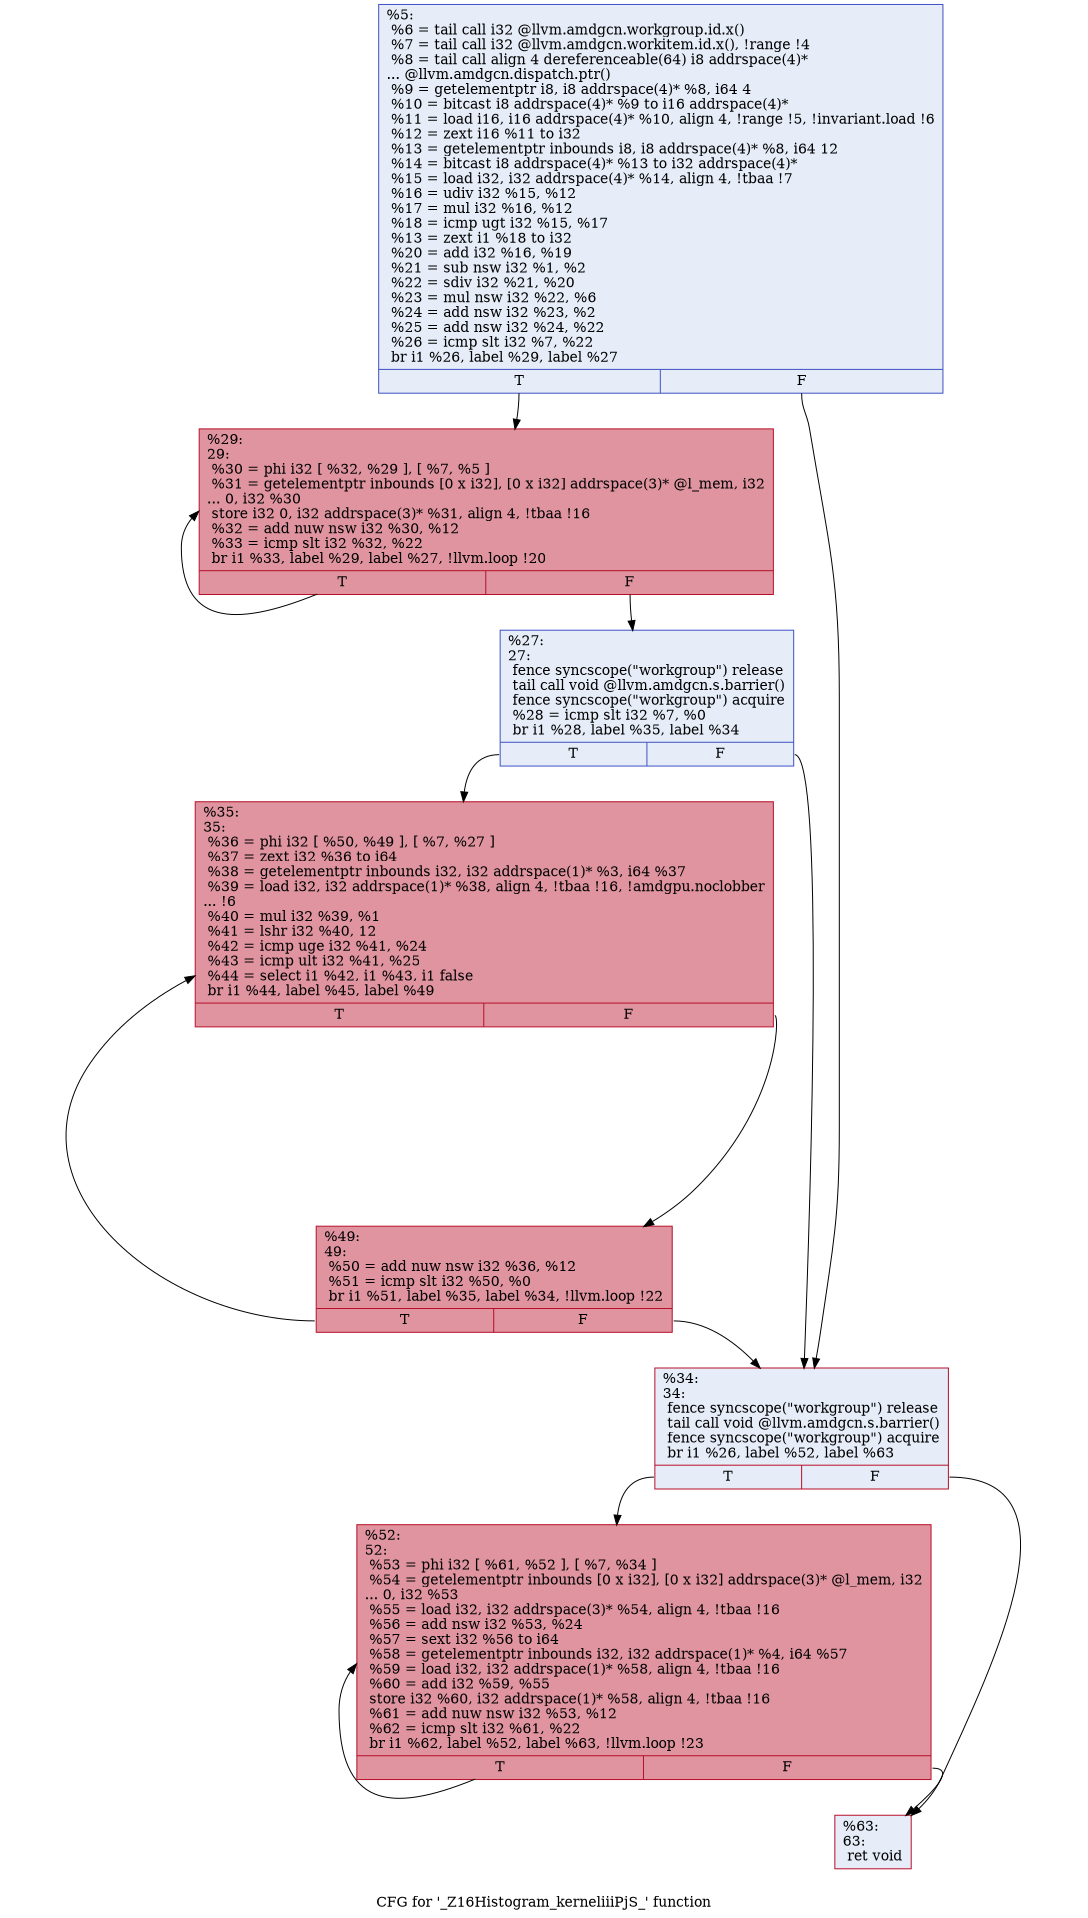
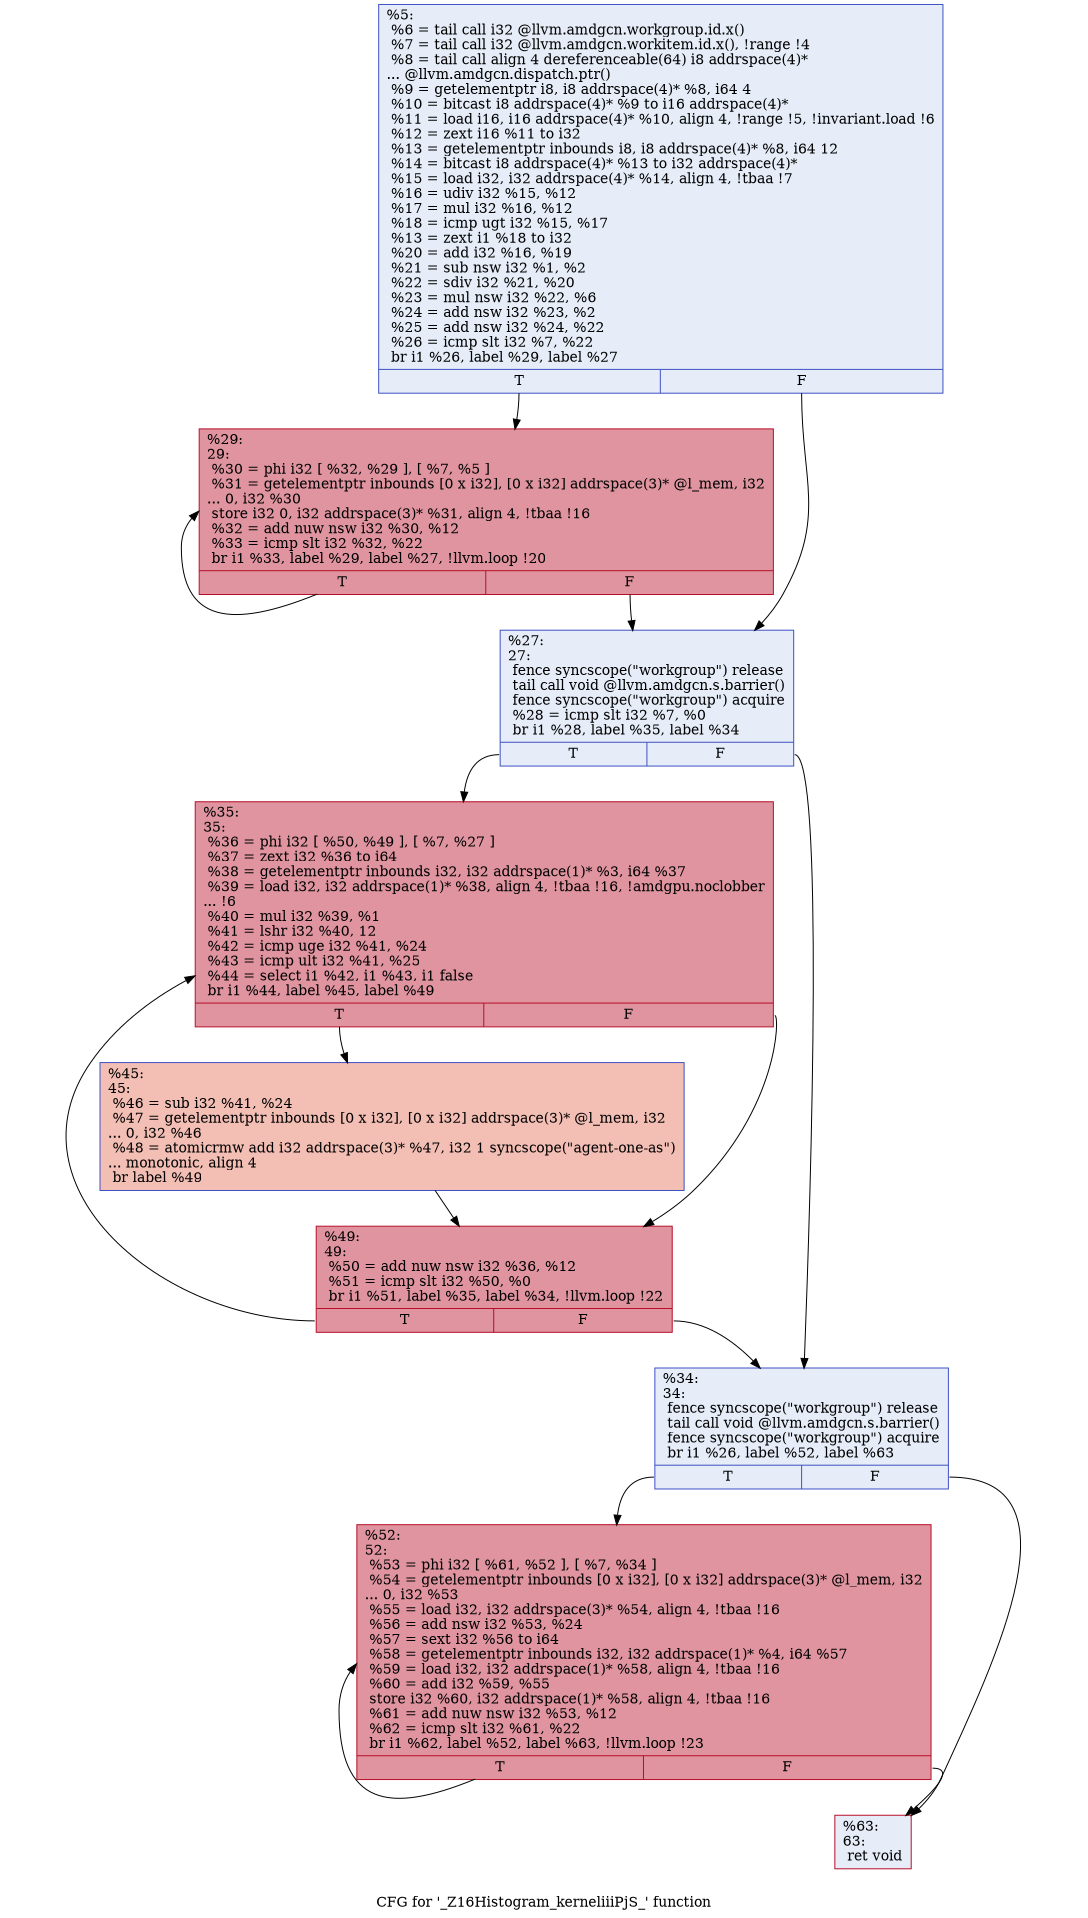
(839, 875) -> (808, 514)
none -> (392, 1127)
(802, 1428) -> (802, 1428)
